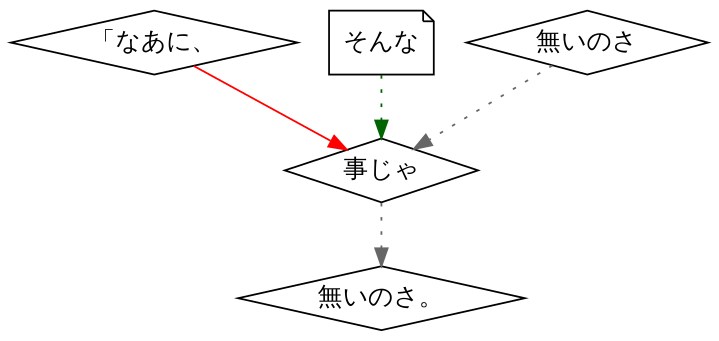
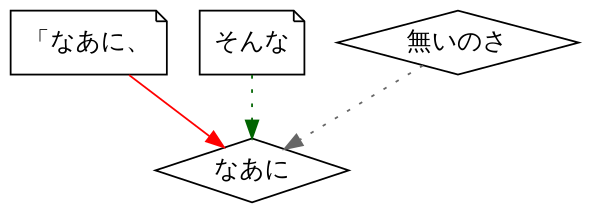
(154, 43) -> (89, 43)
(381, 170) -> (252, 170)
(381, 298) -> none
